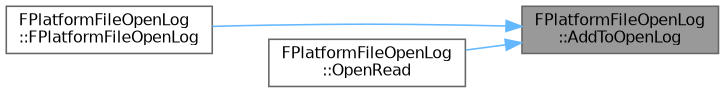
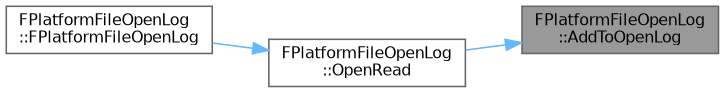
(359, 24) -> (233, 46)
